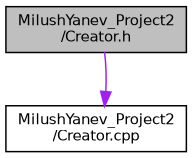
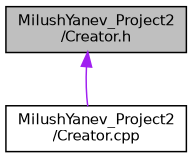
(106, 72) -> (86, 87)
